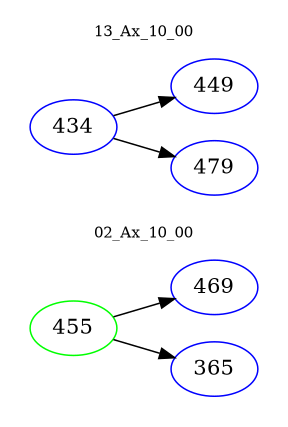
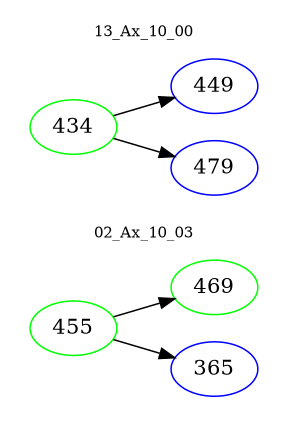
(74, 127) -> (74, 127)
(144, 234) -> (144, 234)
(214, 287) -> (214, 287)
